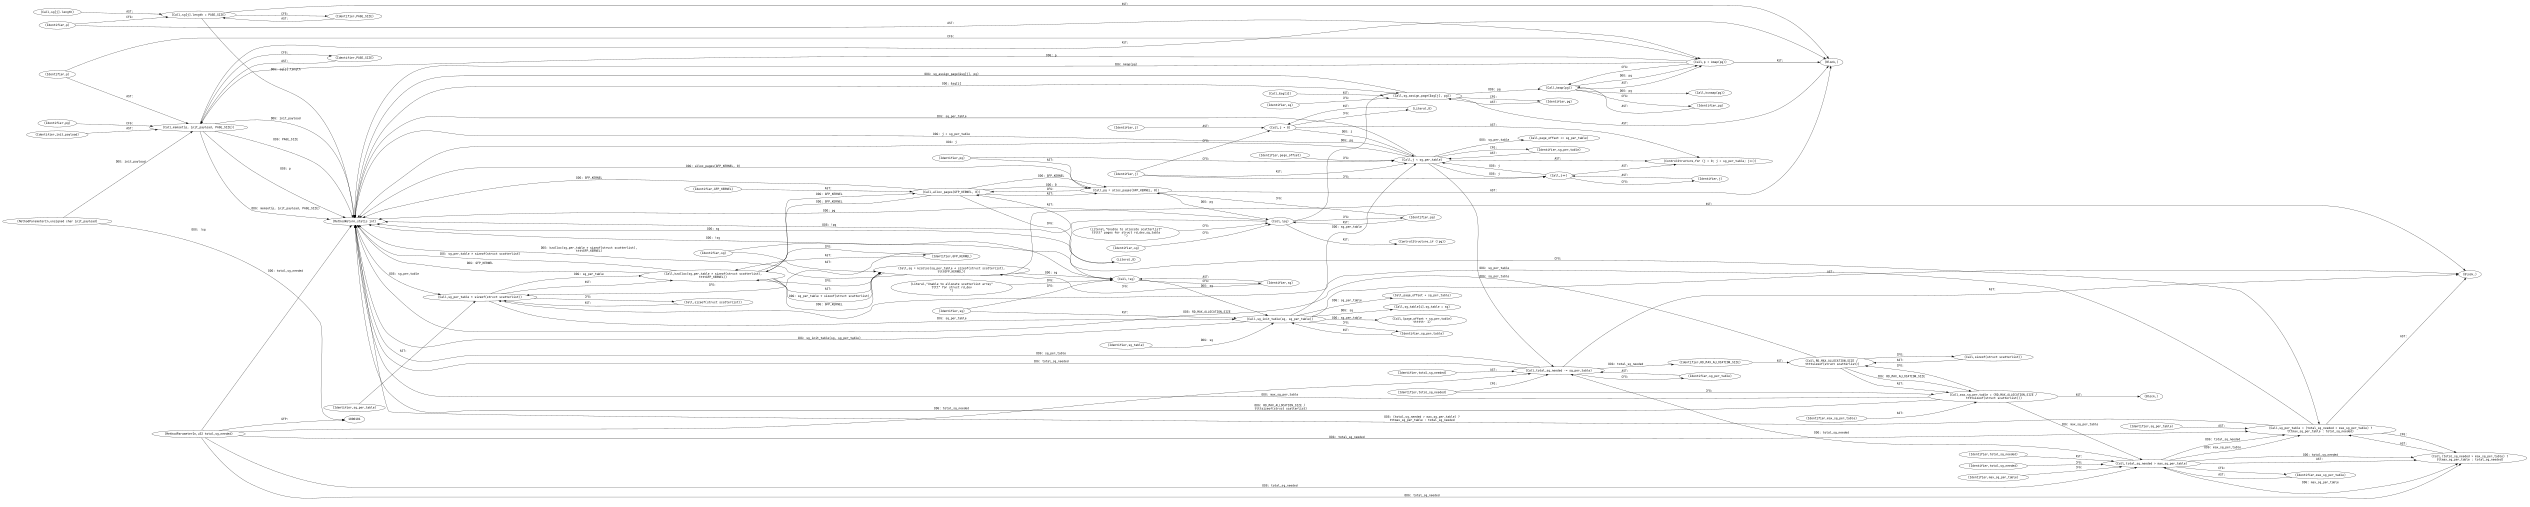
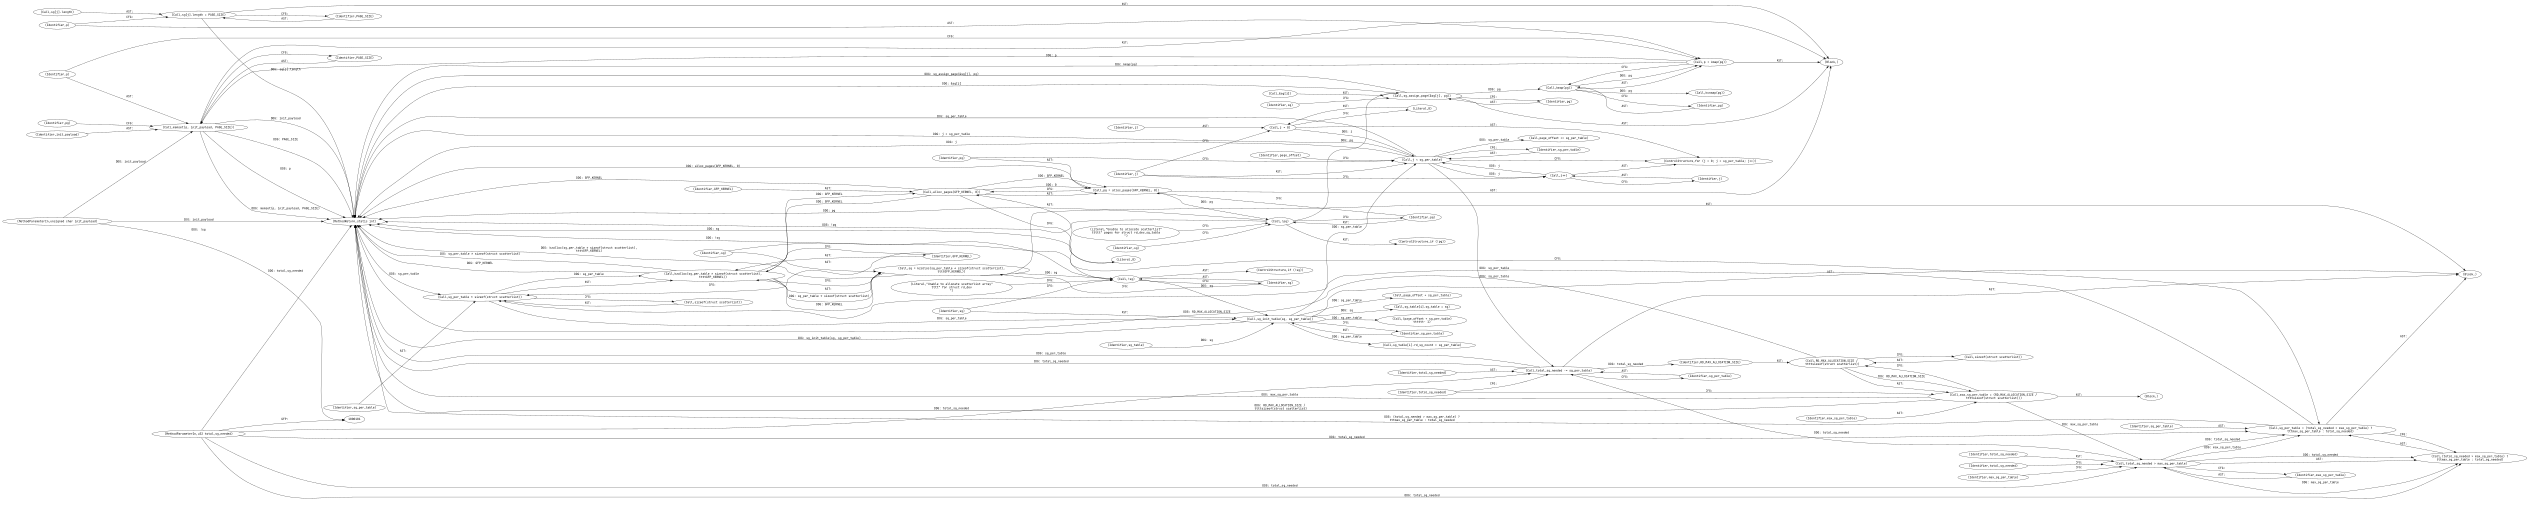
(1559, 159) -> (1559, 159)
none -> (217, 221)
none -> (1280, 270)
none -> (1422, 345)
